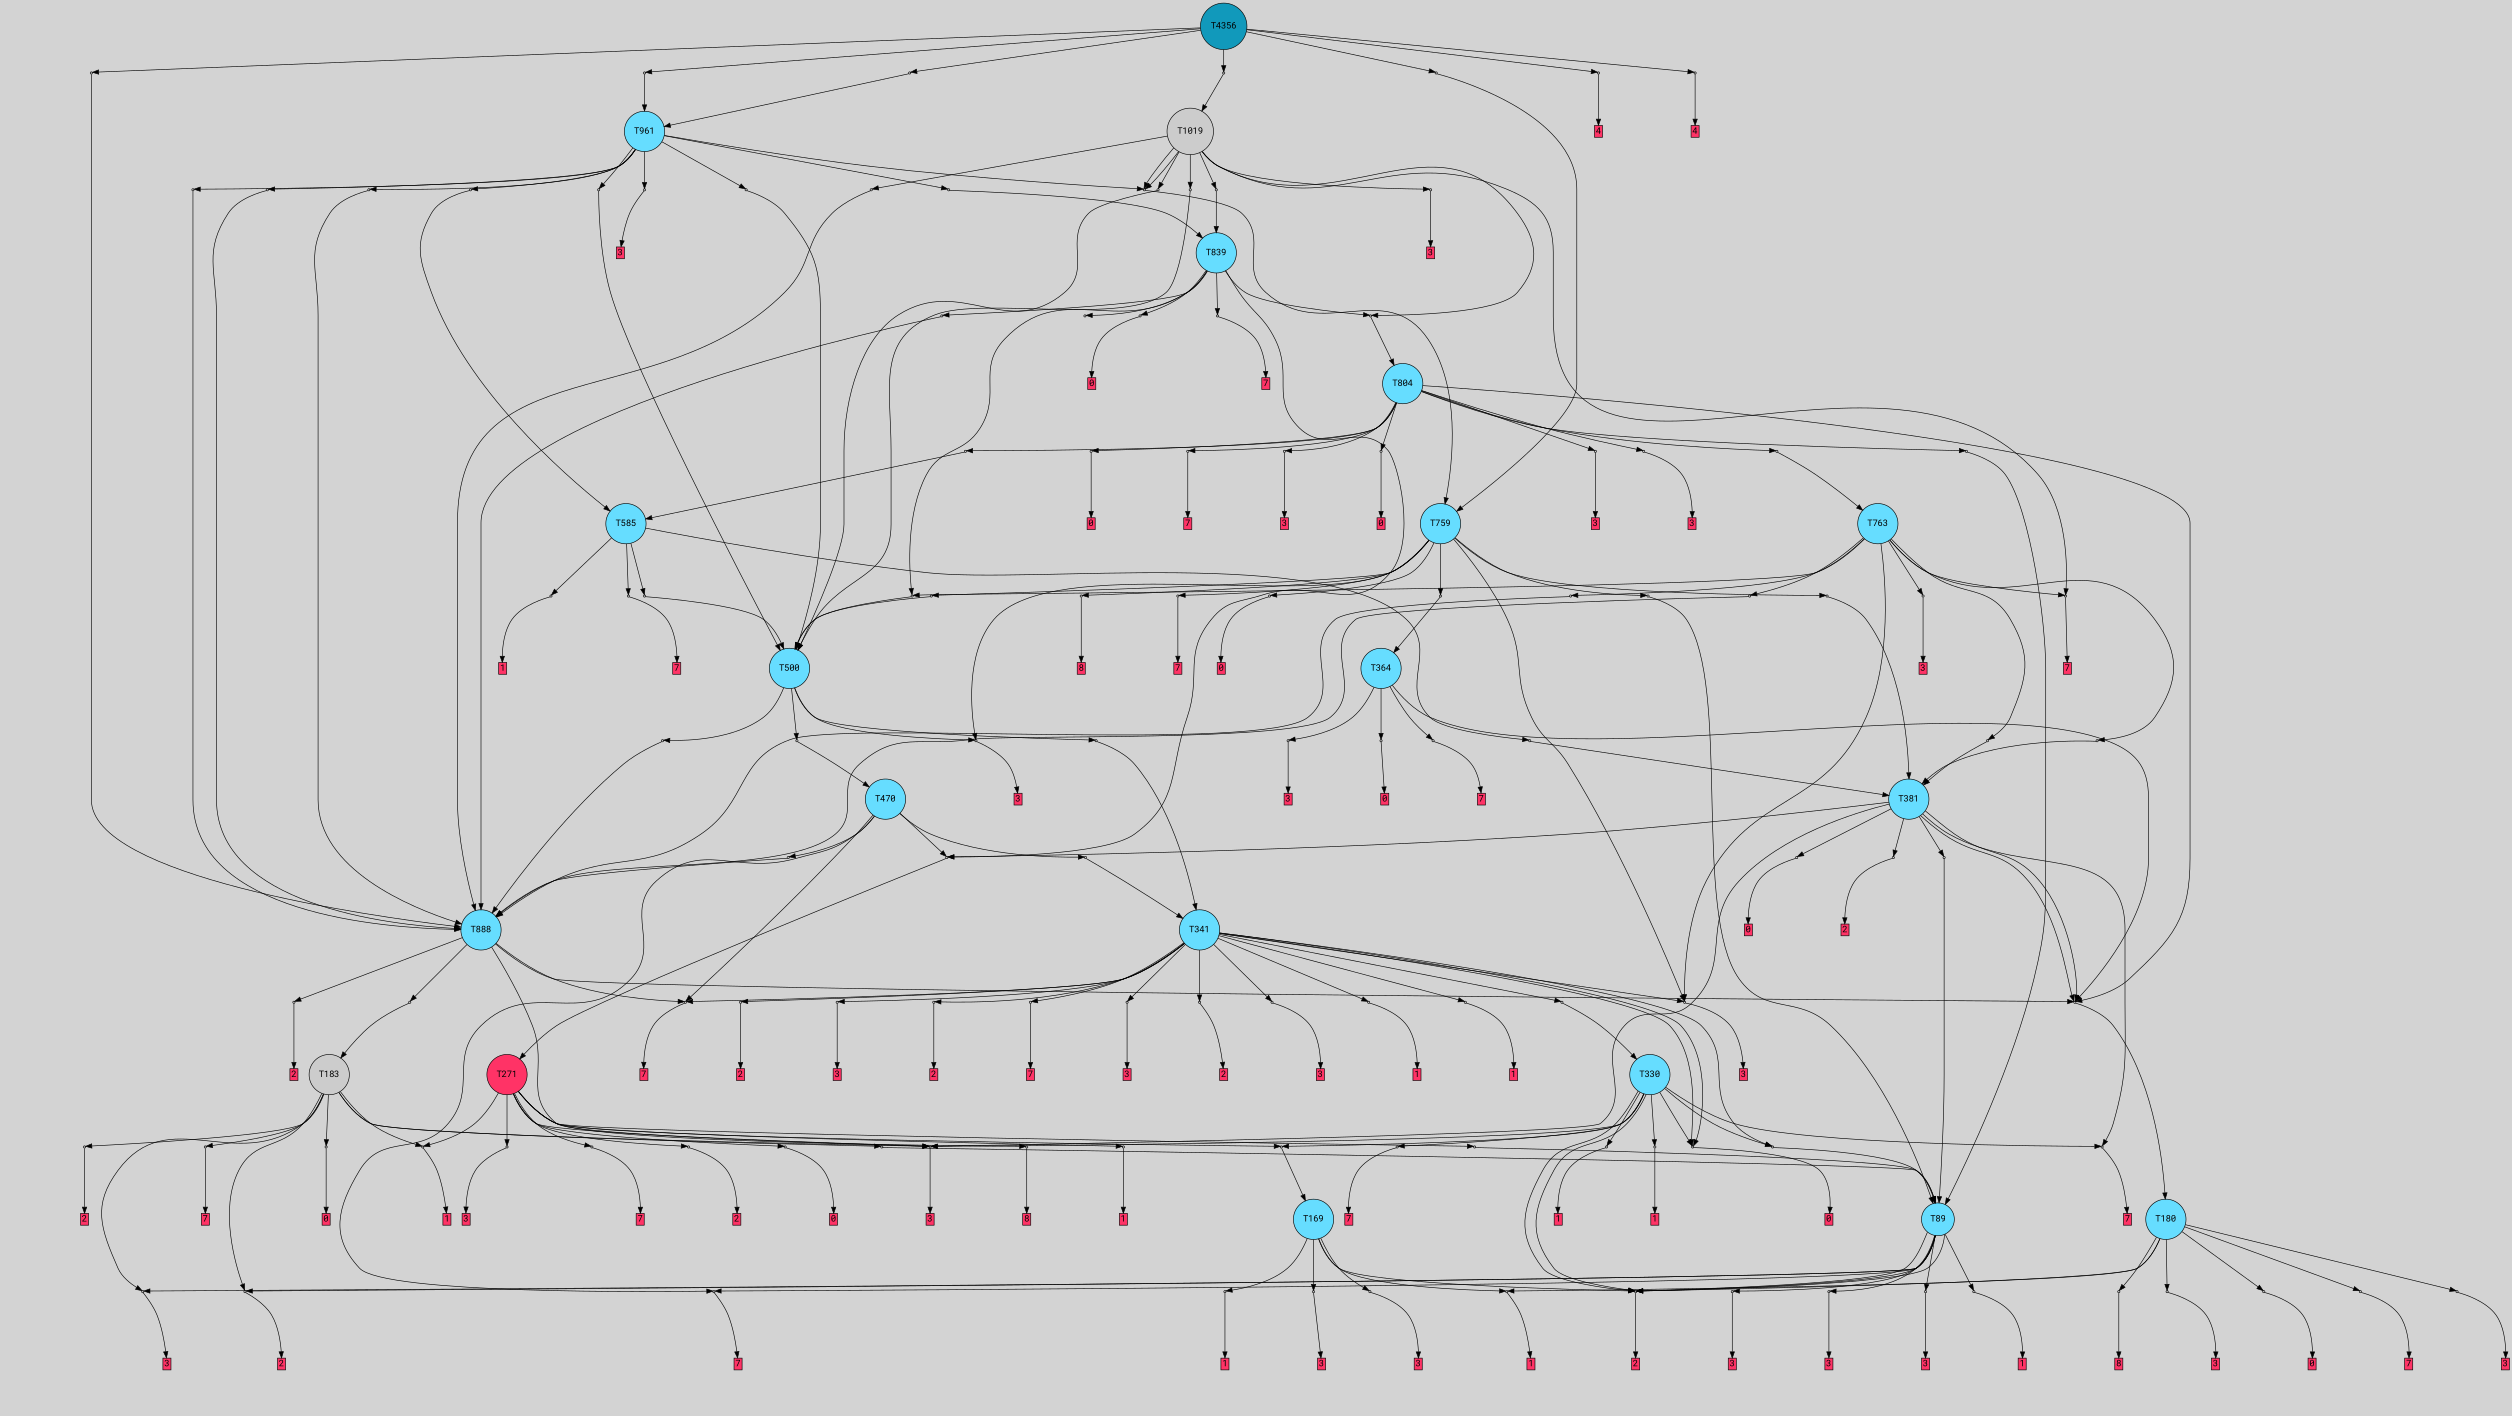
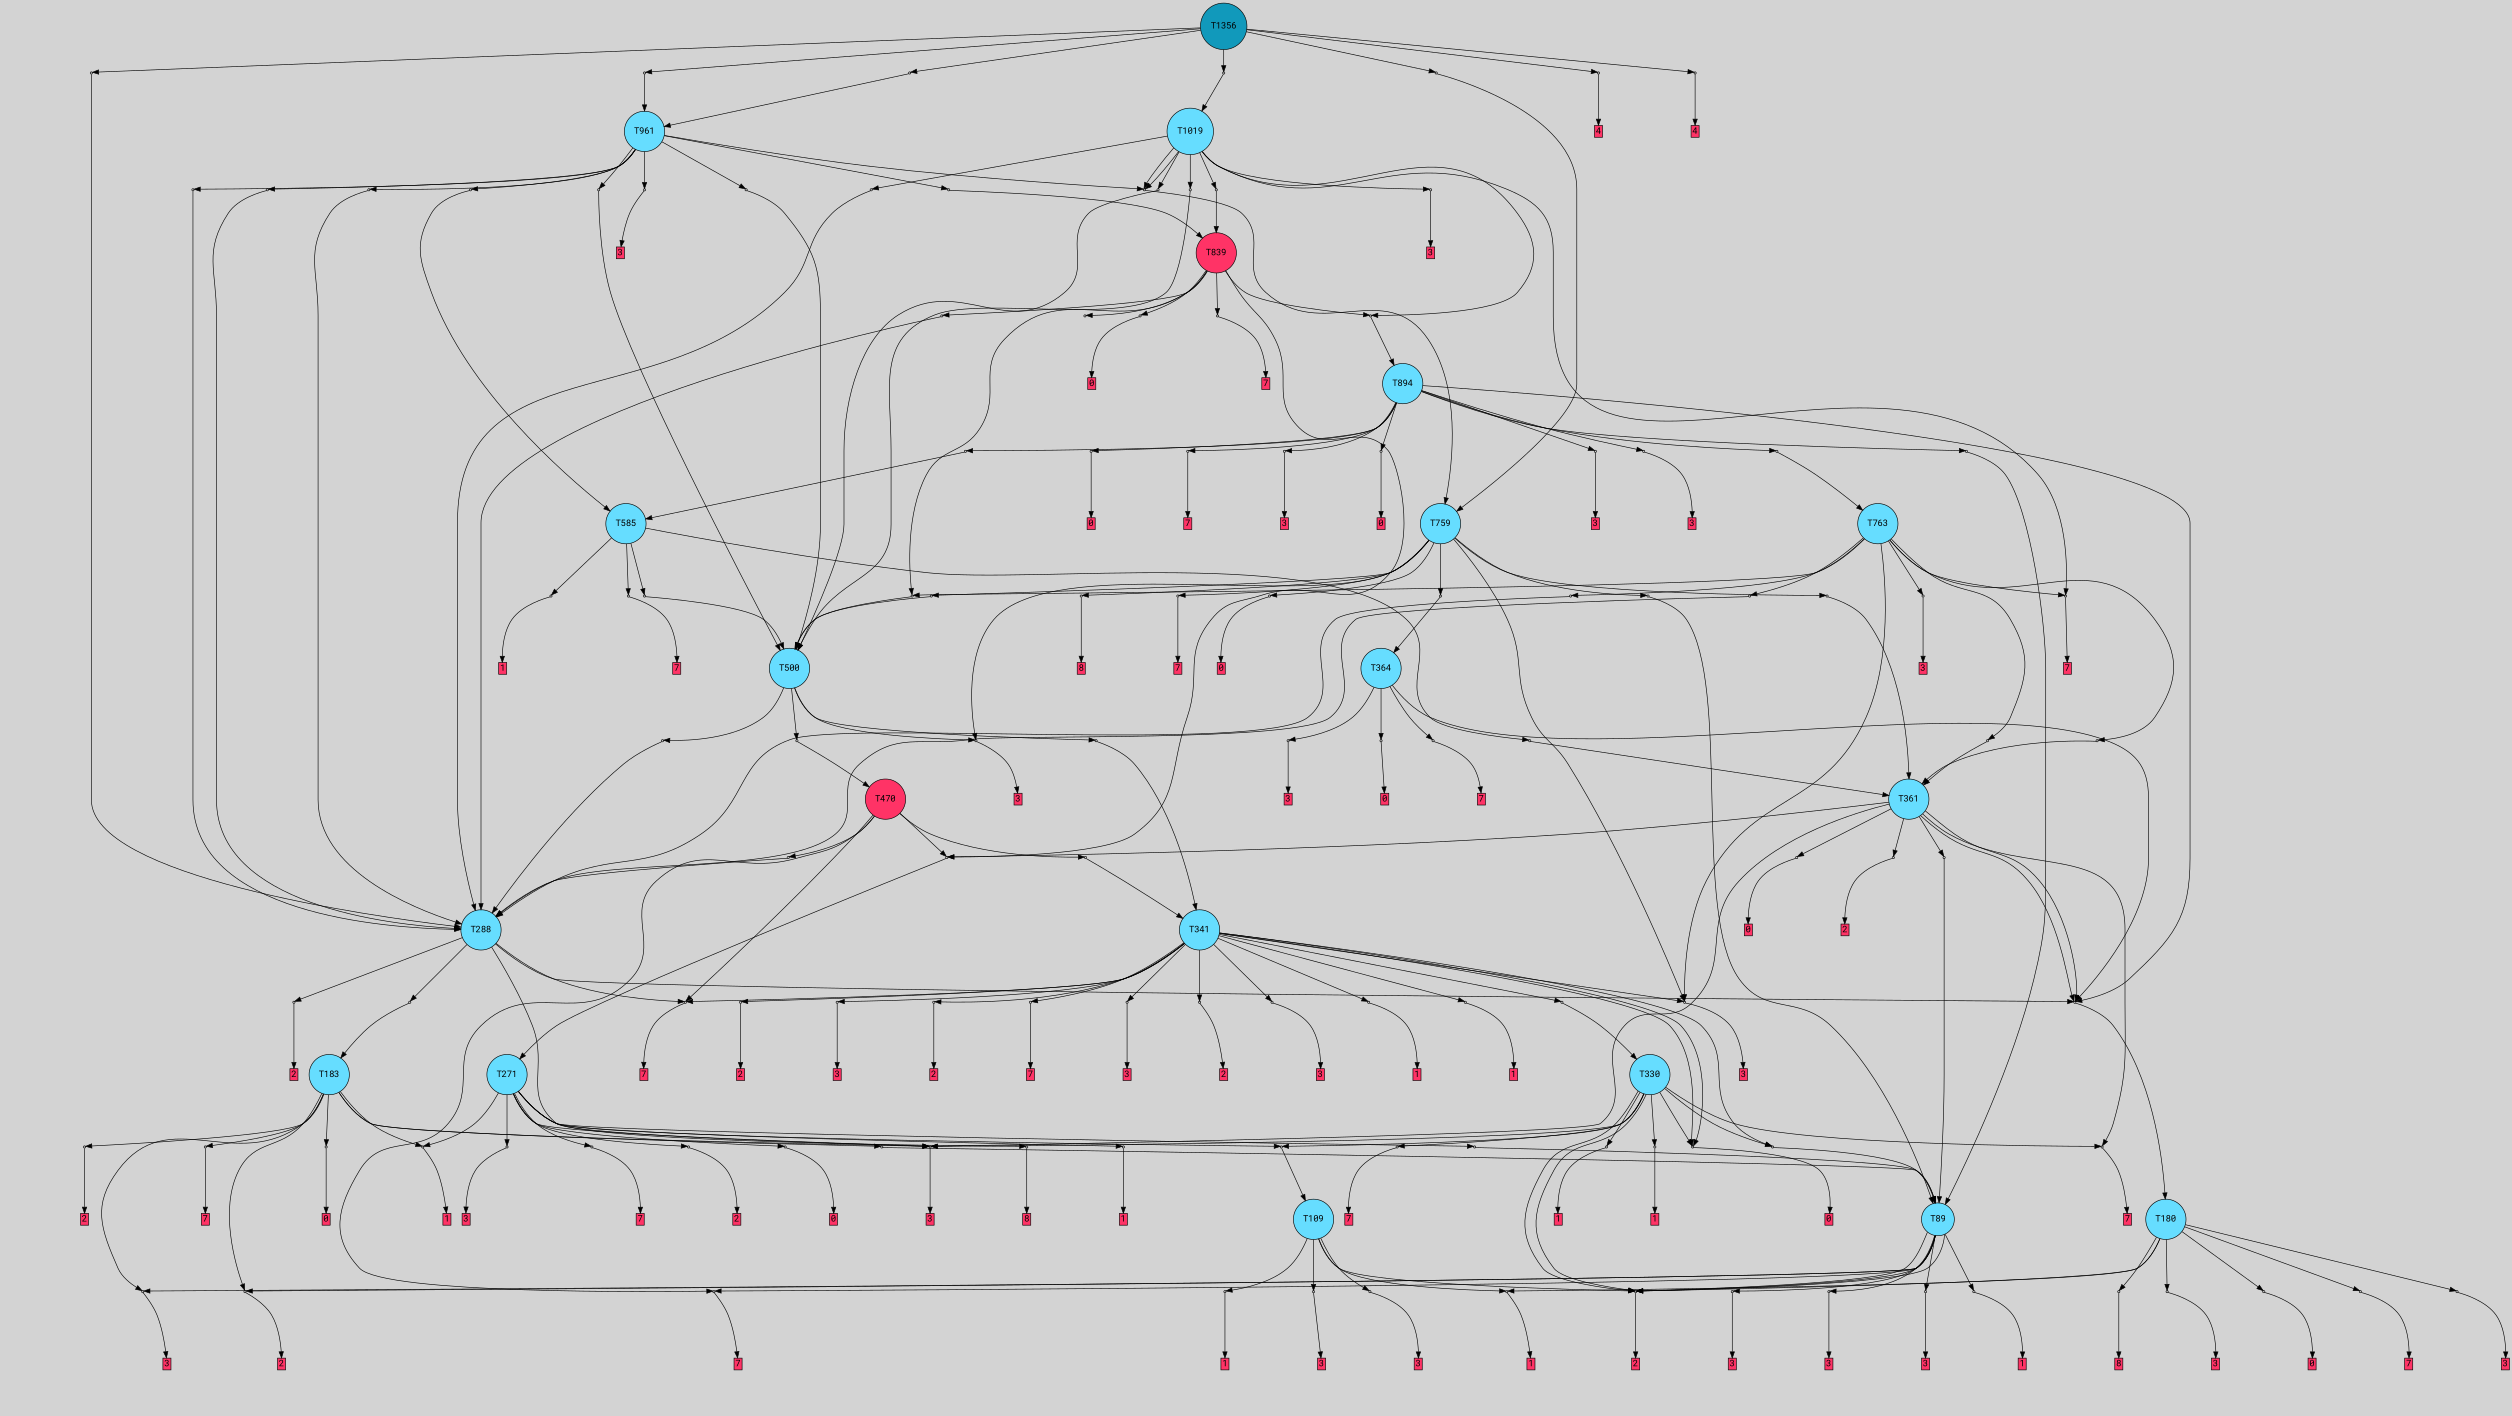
(1224, 26) -> (1224, 26)
(1190, 131) -> (1190, 131)
(1216, 253) -> (1216, 253)
(1403, 384) -> (1403, 384)
(885, 799) -> (885, 799)
(1909, 799) -> (1909, 799)
(481, 930) -> (481, 930)
(329, 1075) -> (329, 1075)
(507, 1075) -> (507, 1075)
(1314, 1219) -> (1314, 1219)
